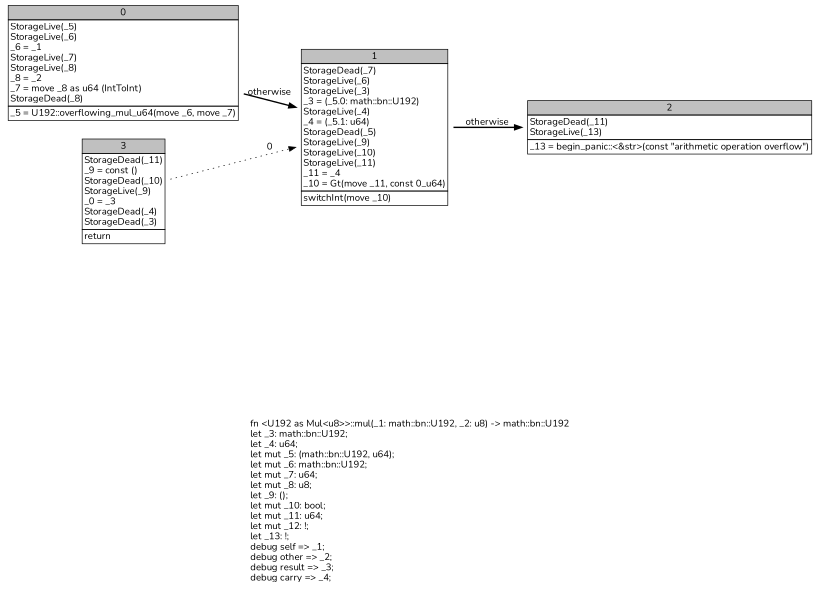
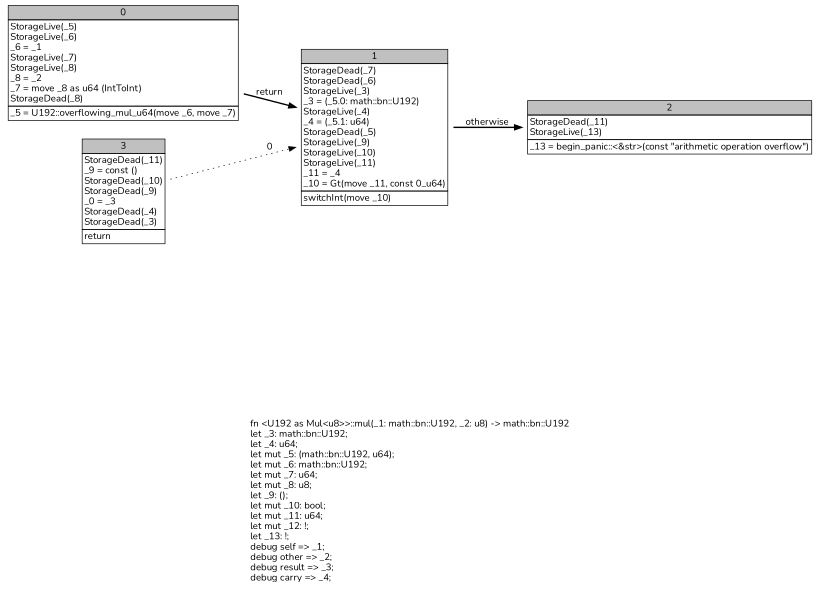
(337, 81) -> (340, 81)
(270, 92) -> (270, 92)
(118, 191) -> (121, 191)
